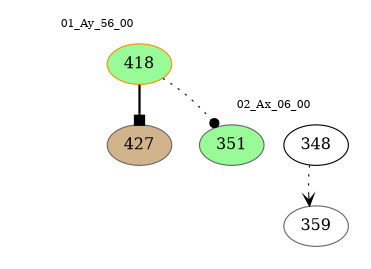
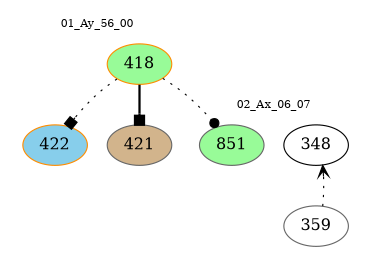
(274, 105) -> (274, 105)
none -> (55, 145)
(140, 145) -> (140, 145)
(232, 145) -> (232, 145)
(309, 180) -> (324, 191)
